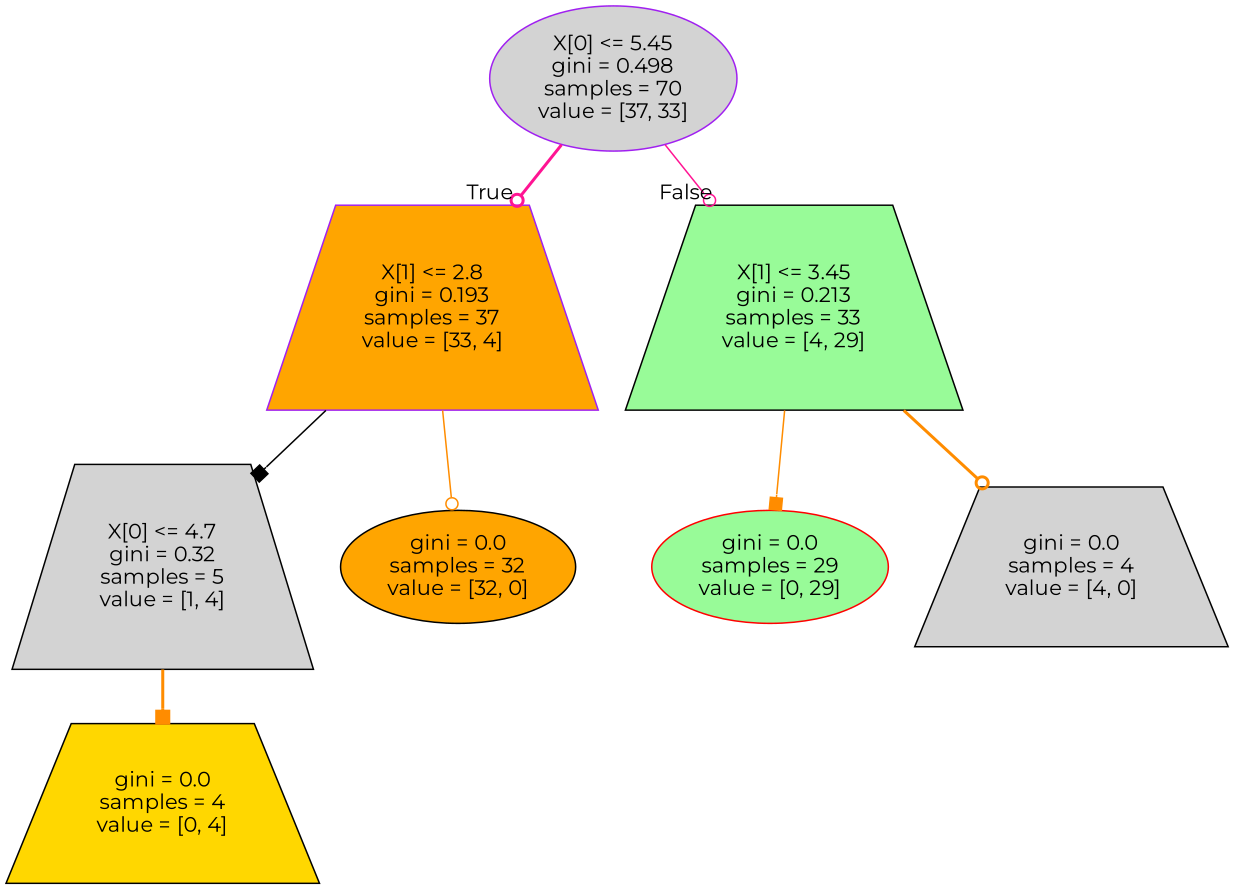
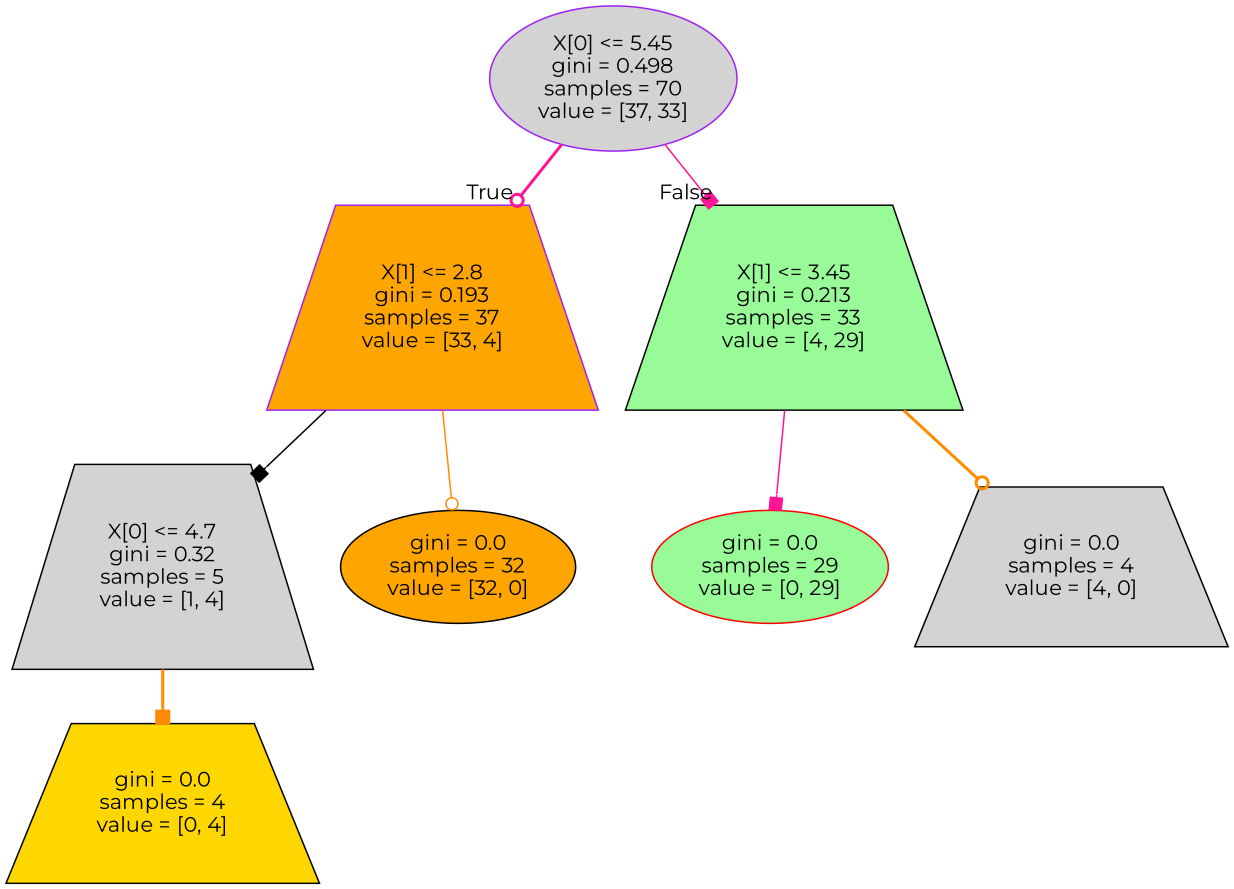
(684, 169) -> (684, 169)
(781, 452) -> (781, 452)
